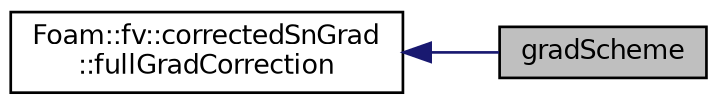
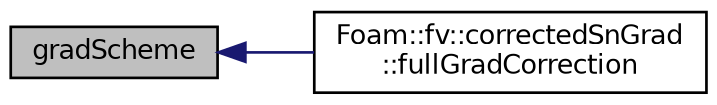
(465, 52) -> (280, 52)
